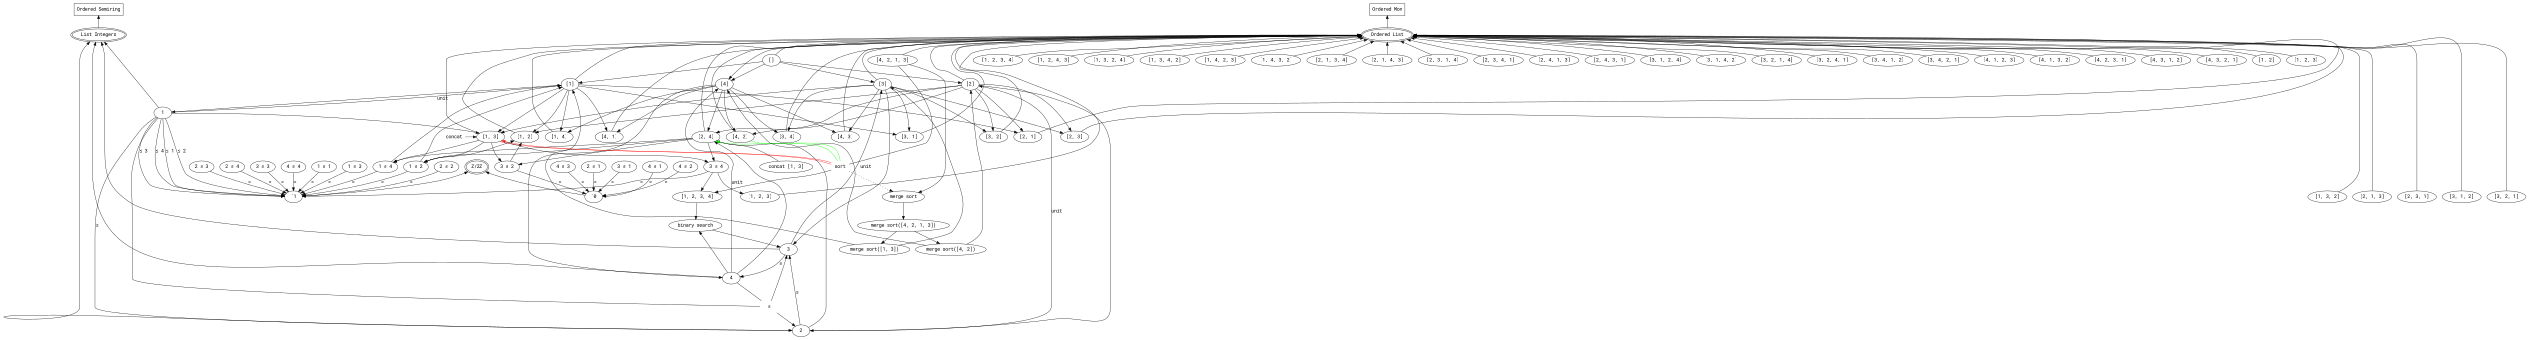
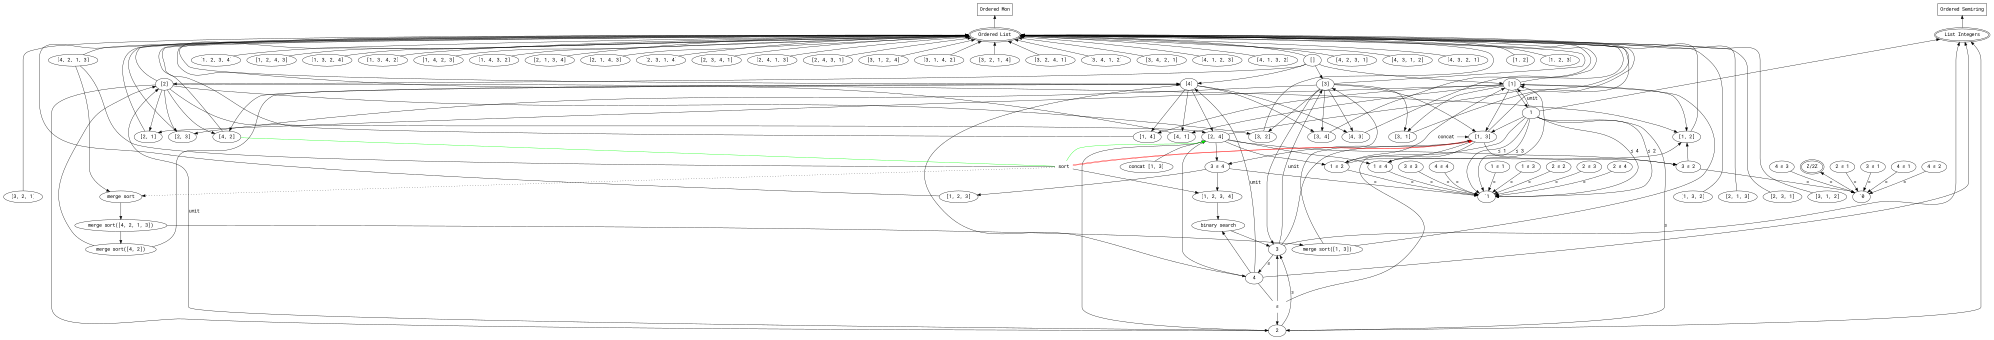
none -> (1334, 154)
(384, 189) -> none
